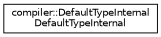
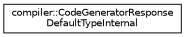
(81, 19) -> (93, 19)
